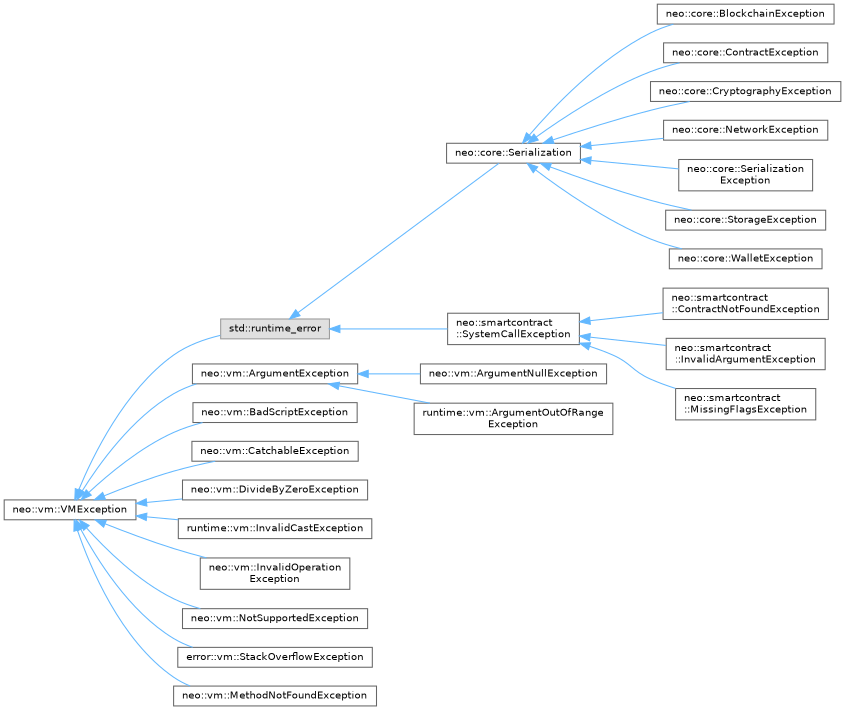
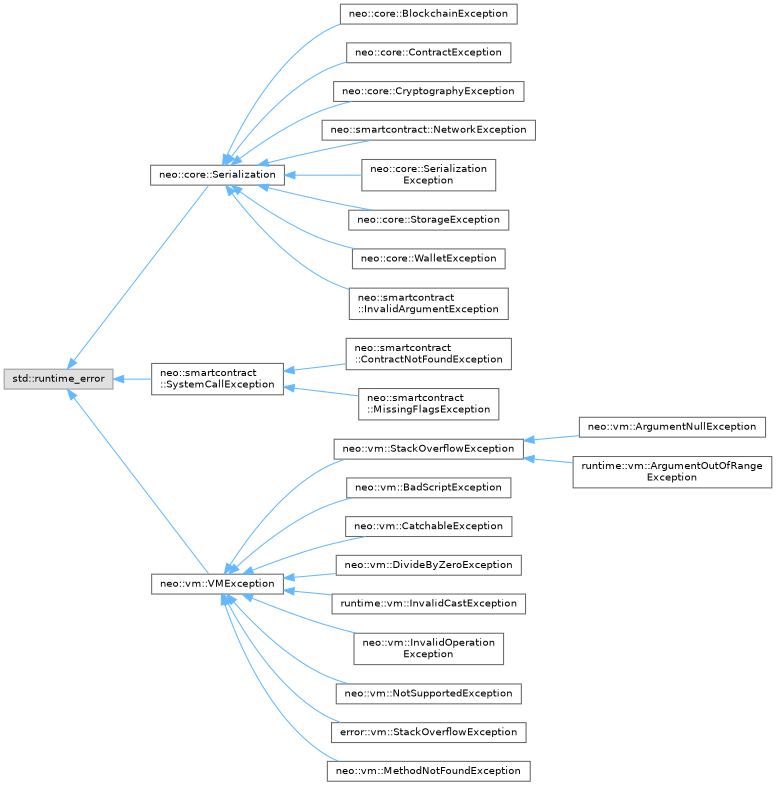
(746, 130) -> (429, 130)
(628, 341) -> (284, 250)
(275, 374) -> (429, 449)
(133, 396) -> (141, 486)
